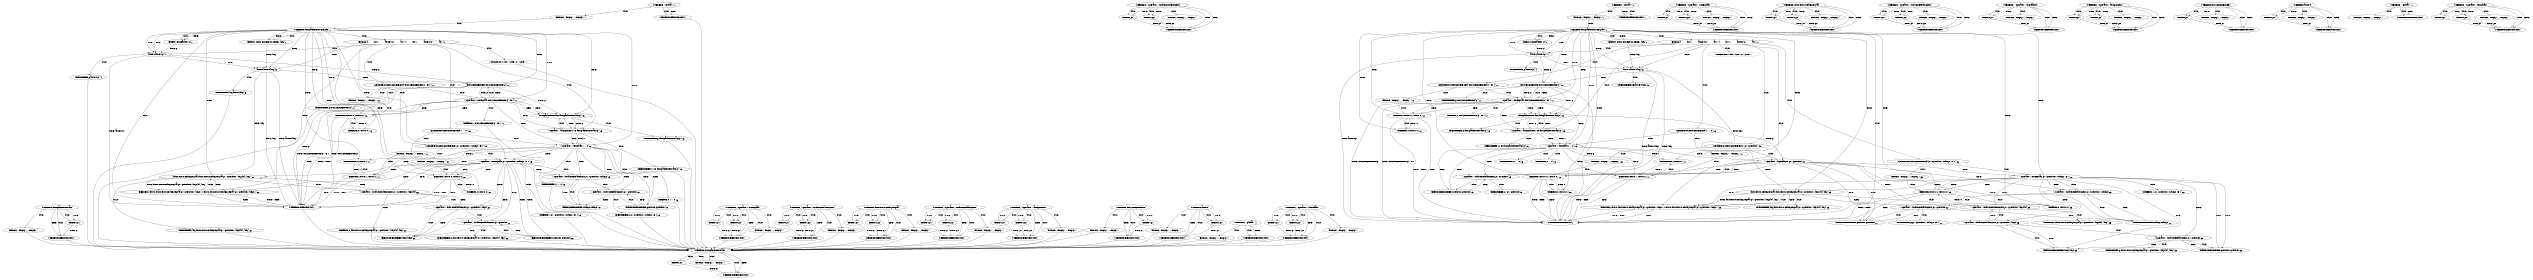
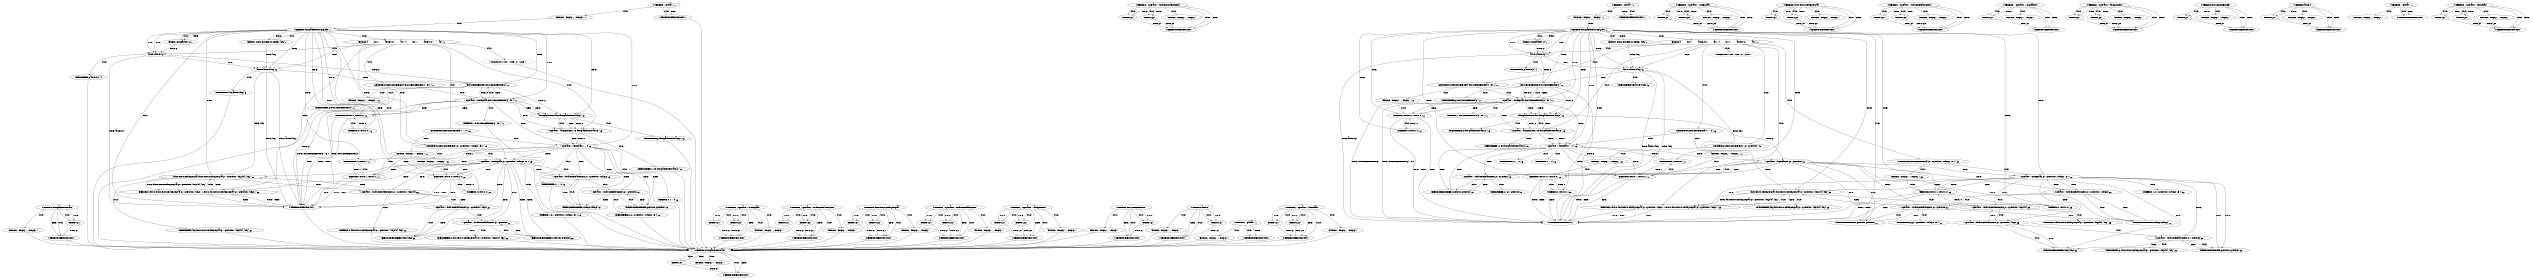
(1760, 154) -> none
